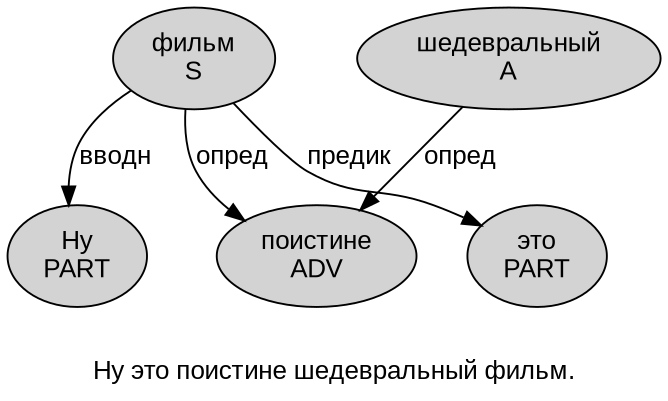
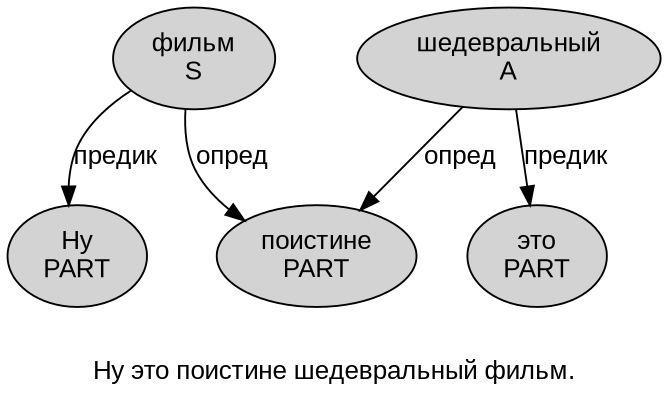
(116, 157) -> (116, 157)
(336, 184) -> (522, 148)
(317, 256) -> (317, 256)
